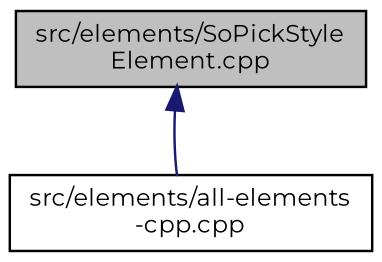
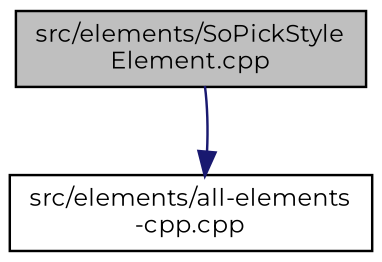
(175, 143) -> (207, 119)
